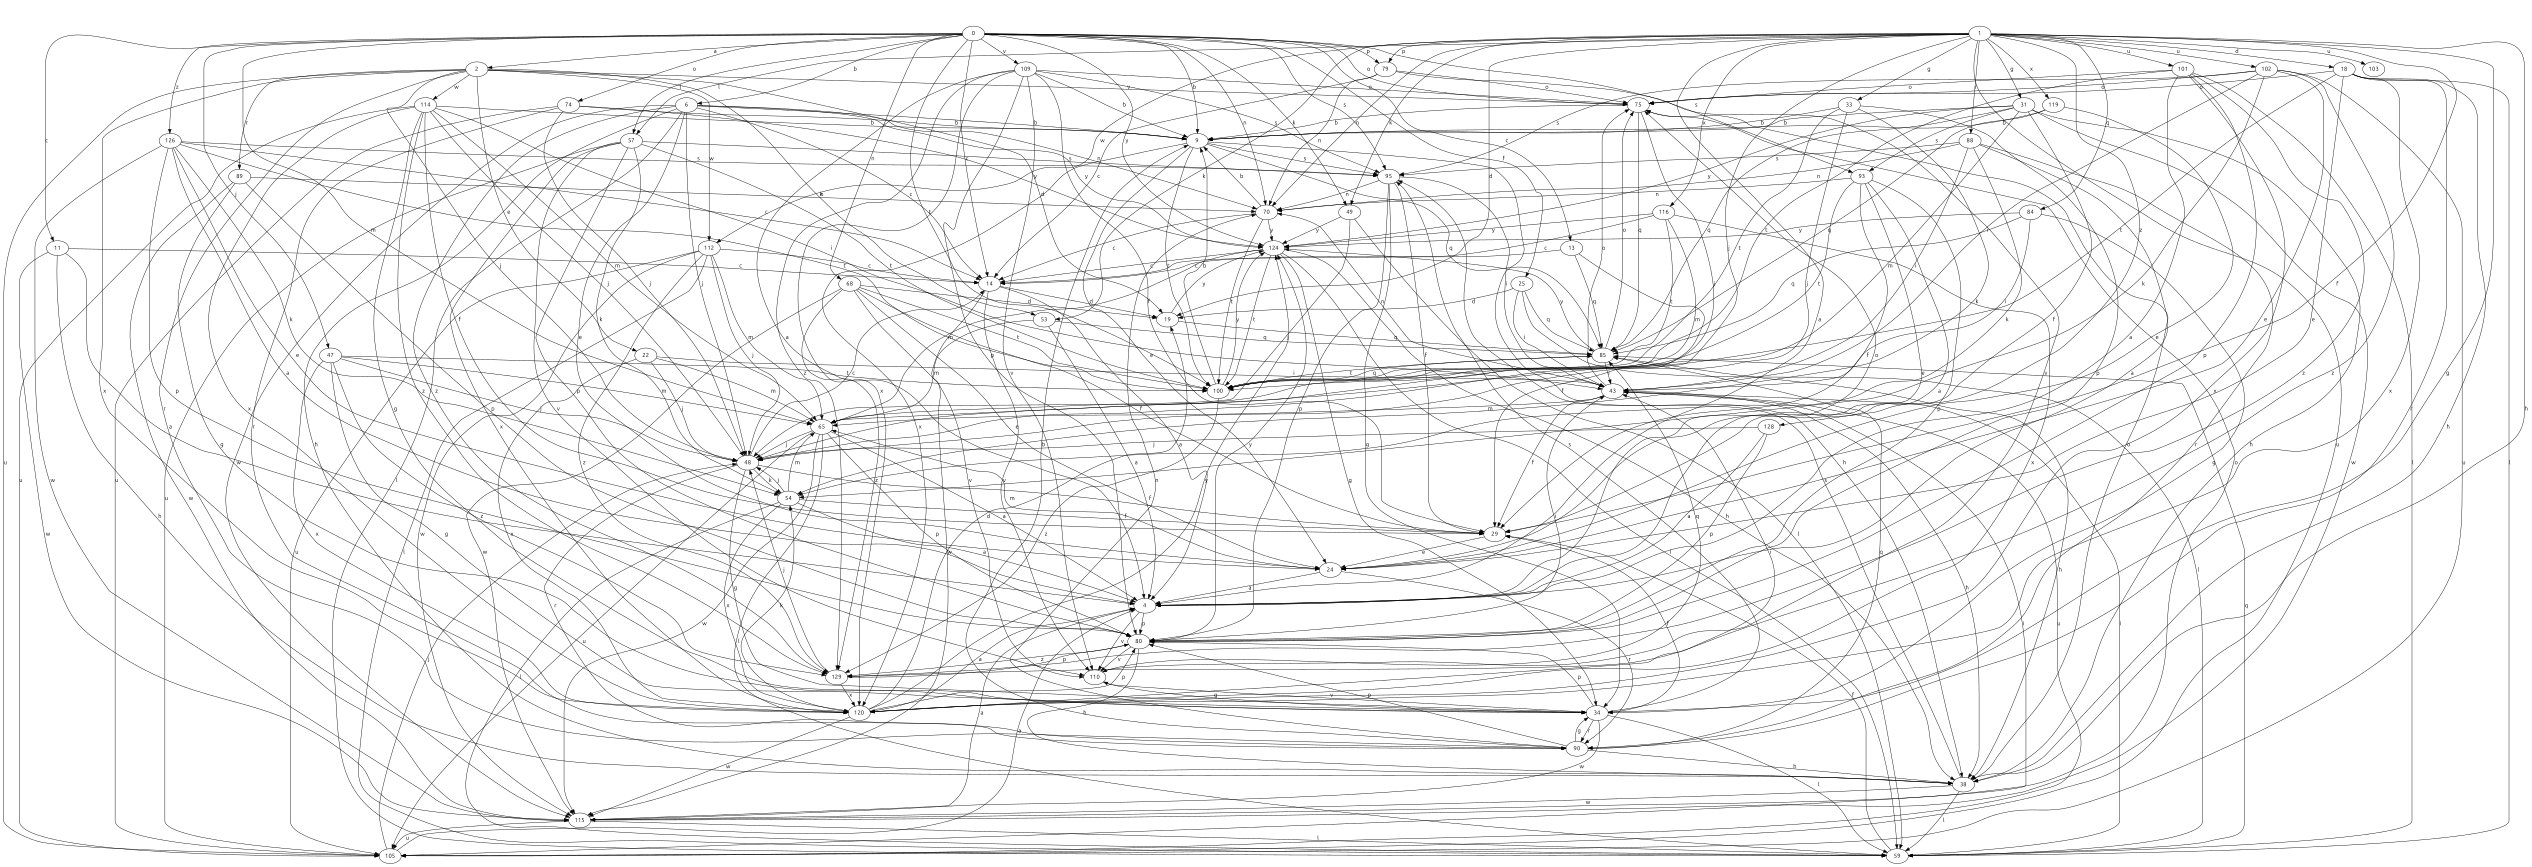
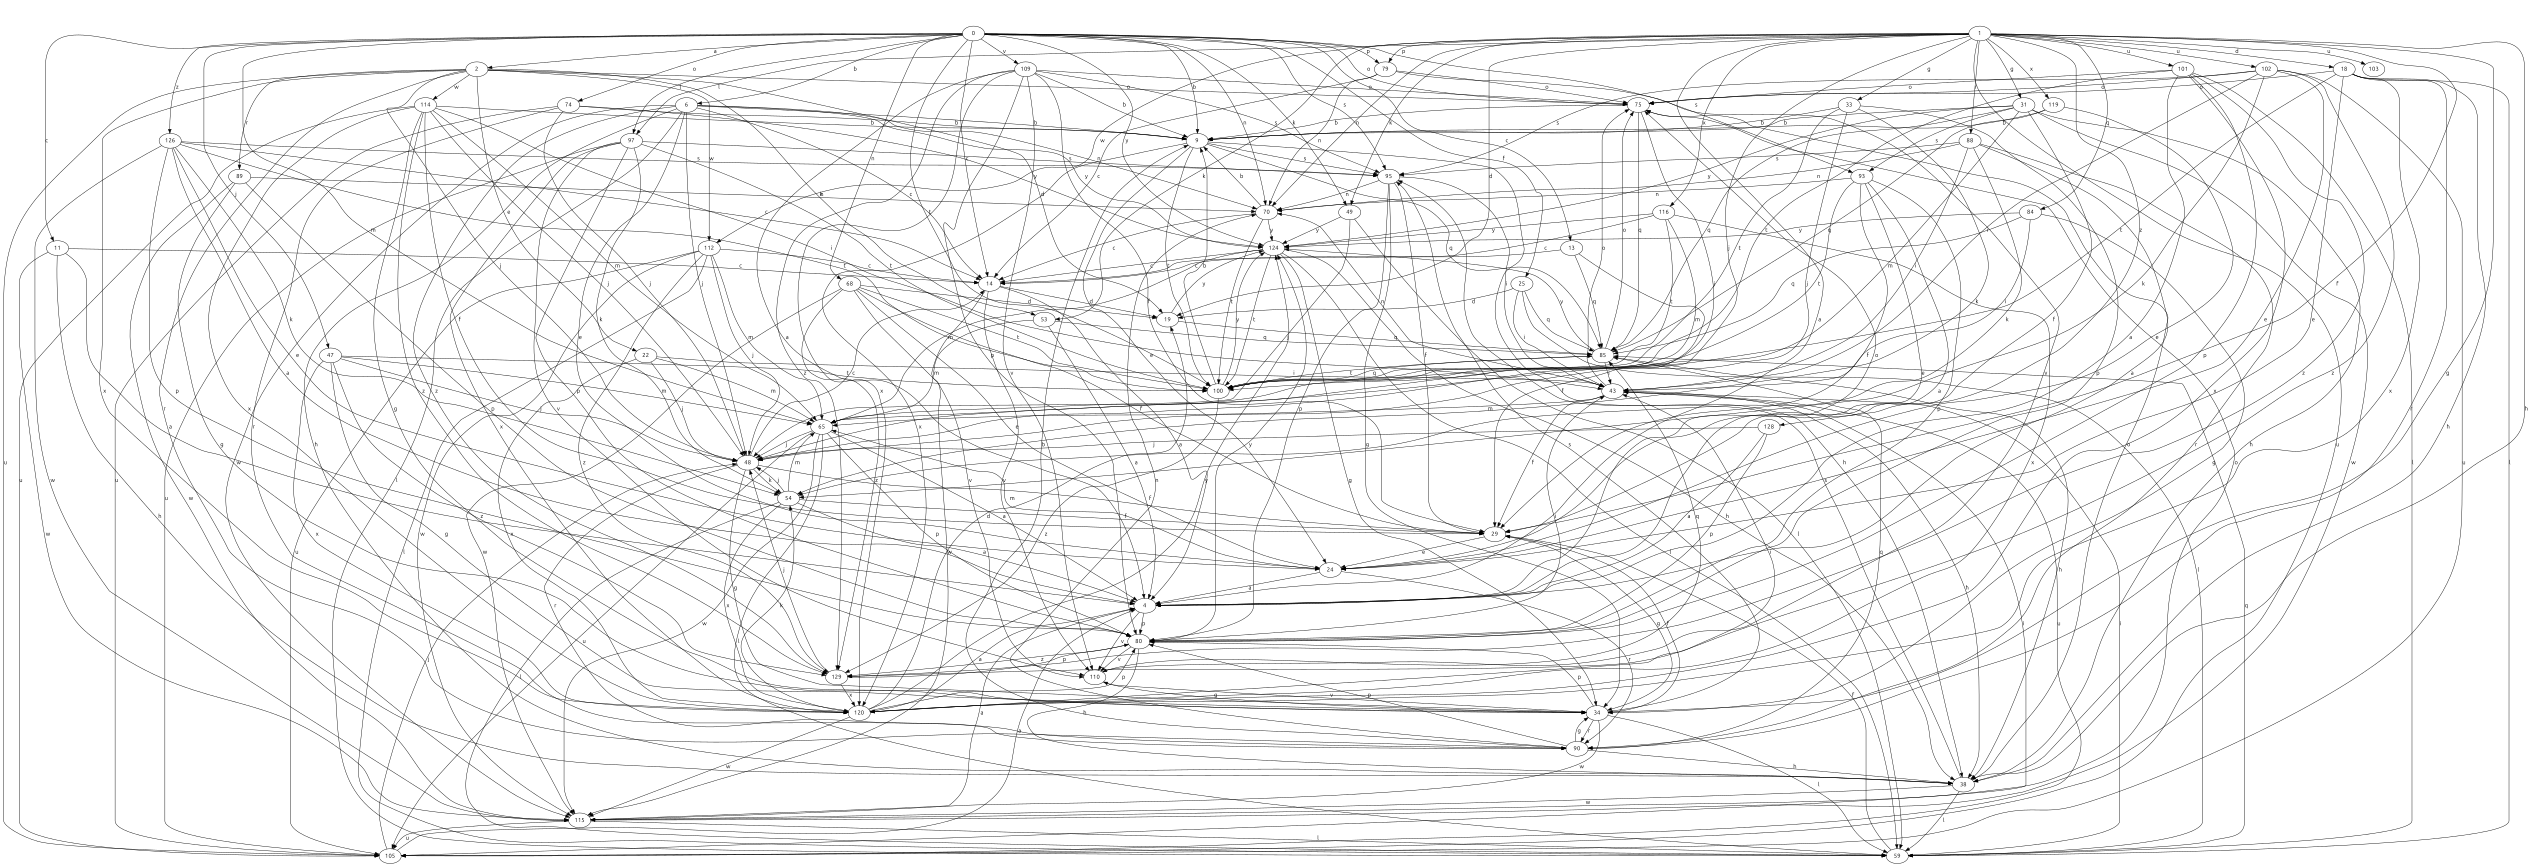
(1129, 87) -> (1129, 87)
(631, 141) -> (631, 141)
none -> (1632, 599)
